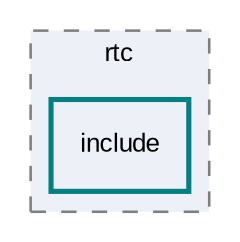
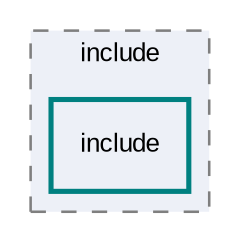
(120, 55) -> (120, 55)
